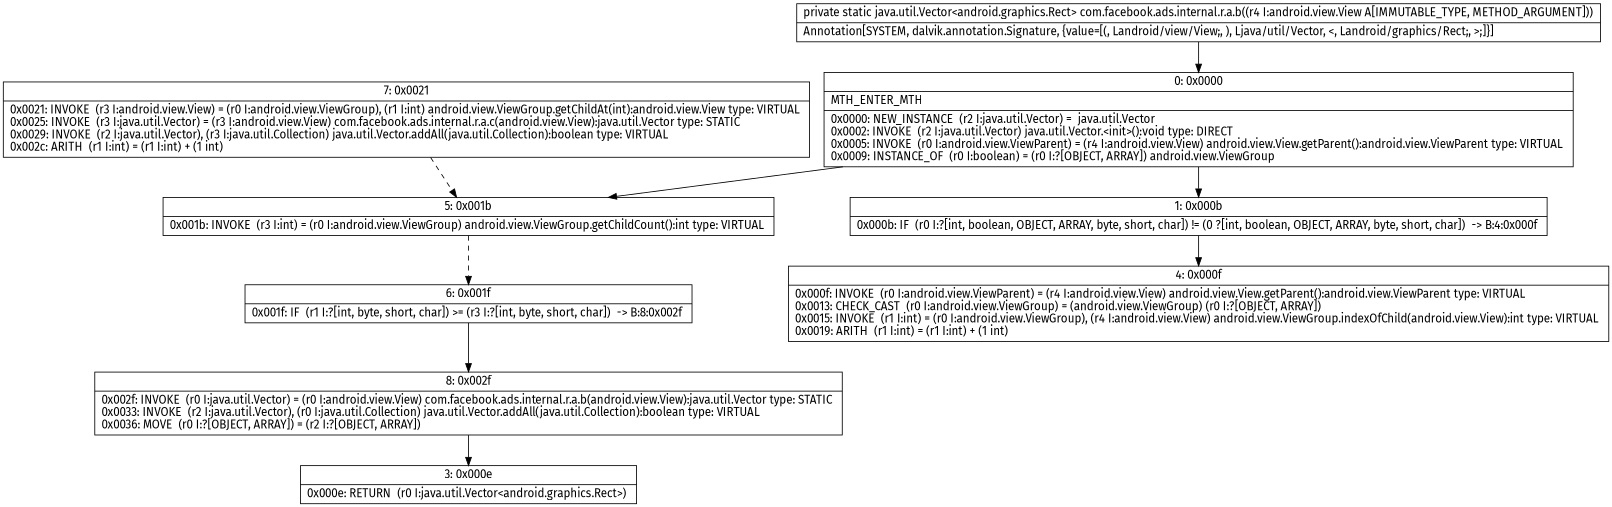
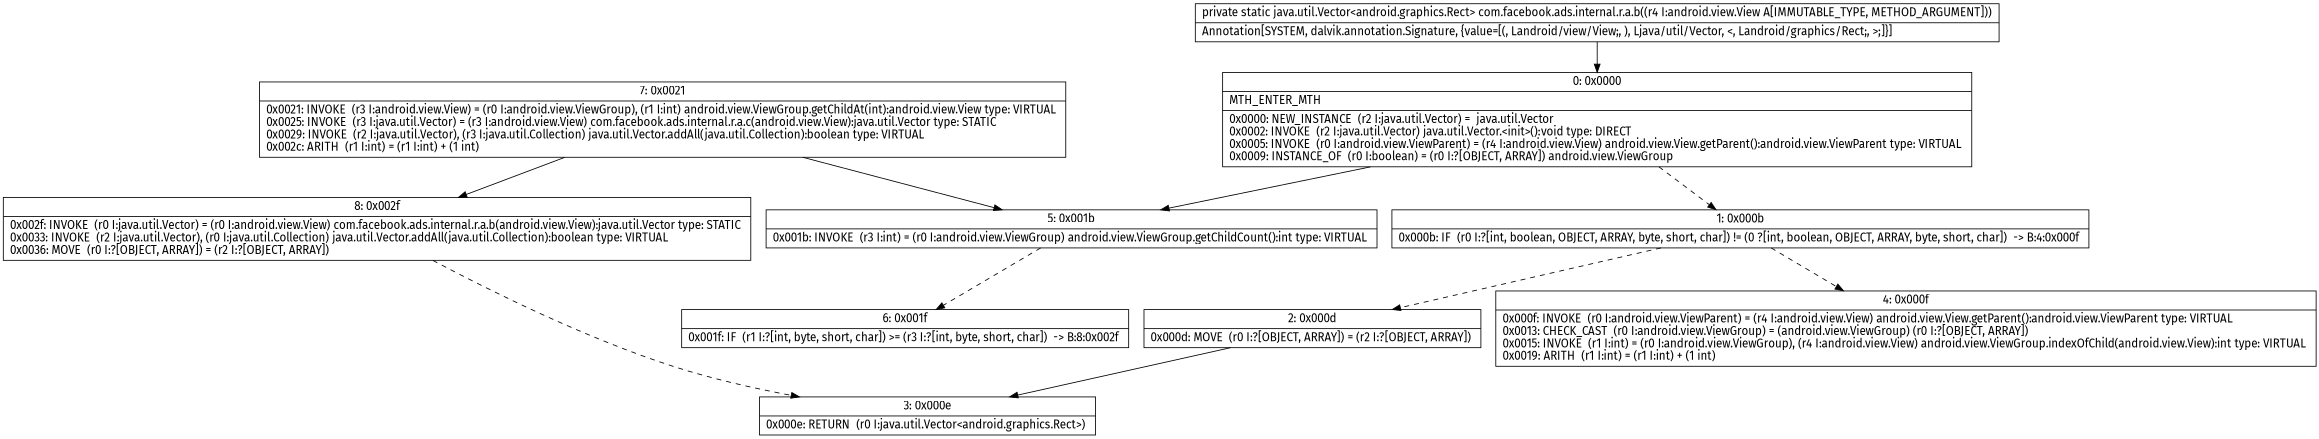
(441, 174) -> (898, 182)
(1199, 178) -> (1684, 186)
(1199, 247) -> (1804, 267)
none -> (1312, 329)
(469, 343) -> (516, 176)
(469, 446) -> (607, 342)
